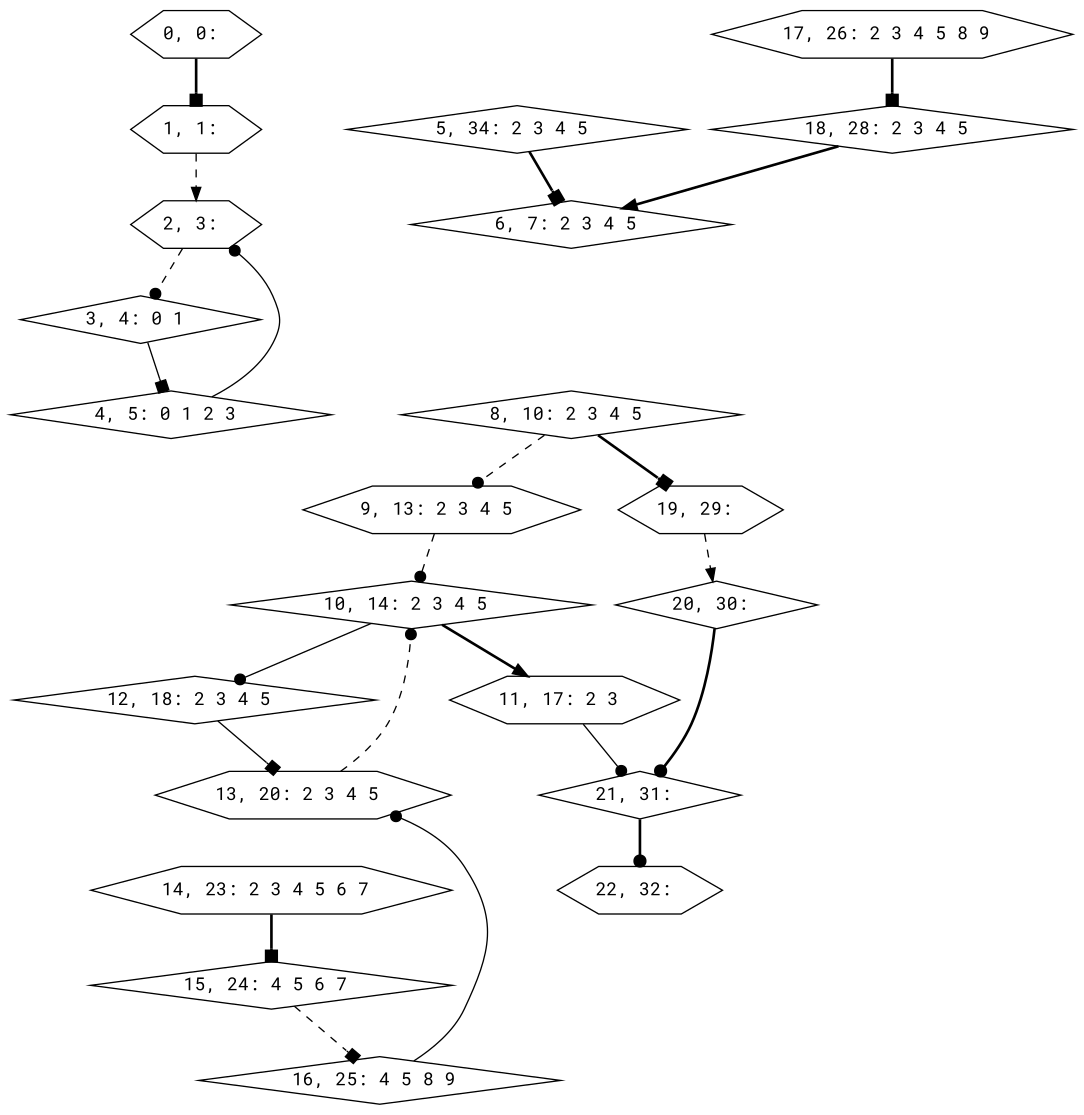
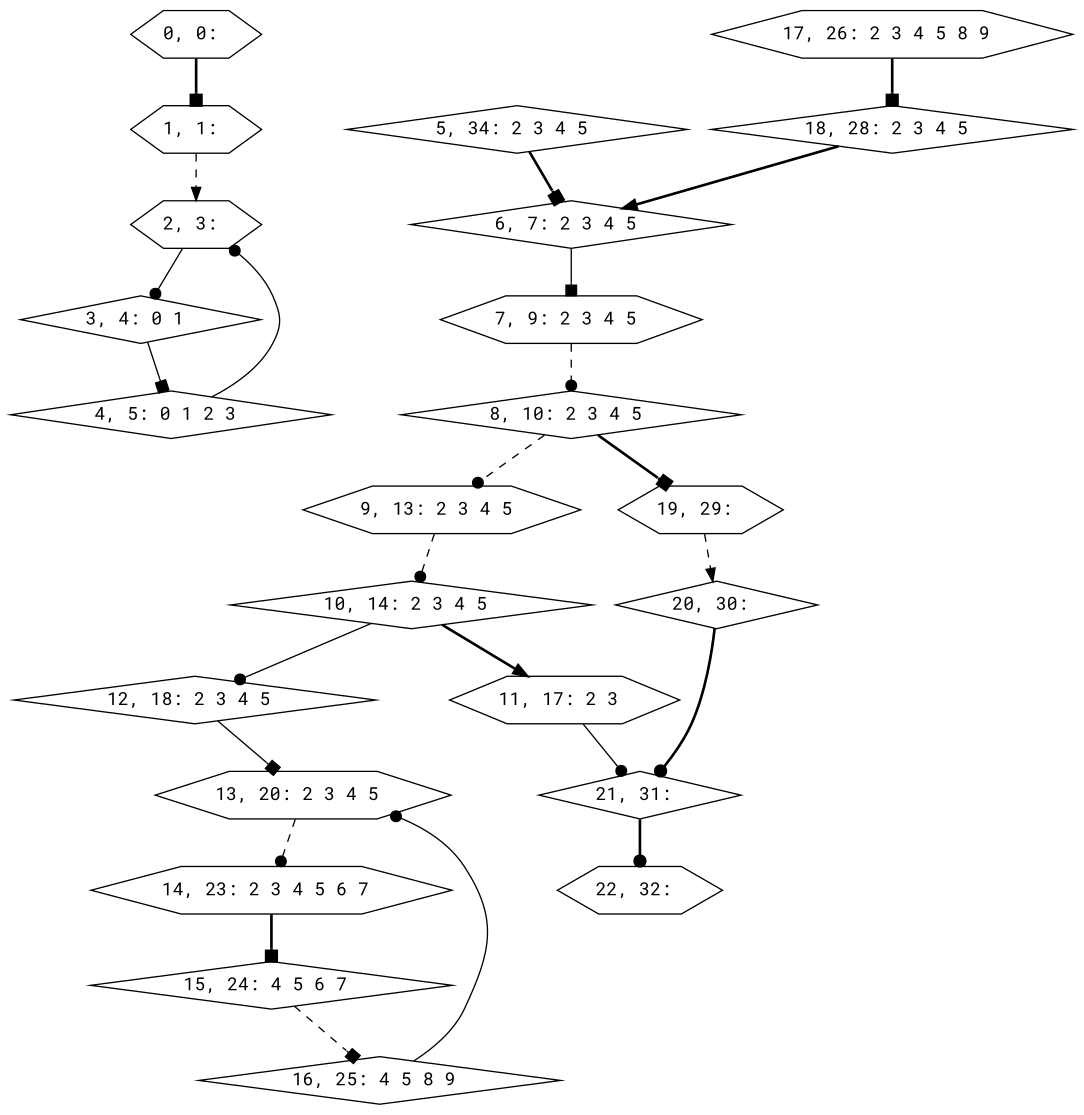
(170, 269) -> (170, 269)
none -> (571, 320)
(393, 715) -> (289, 838)
